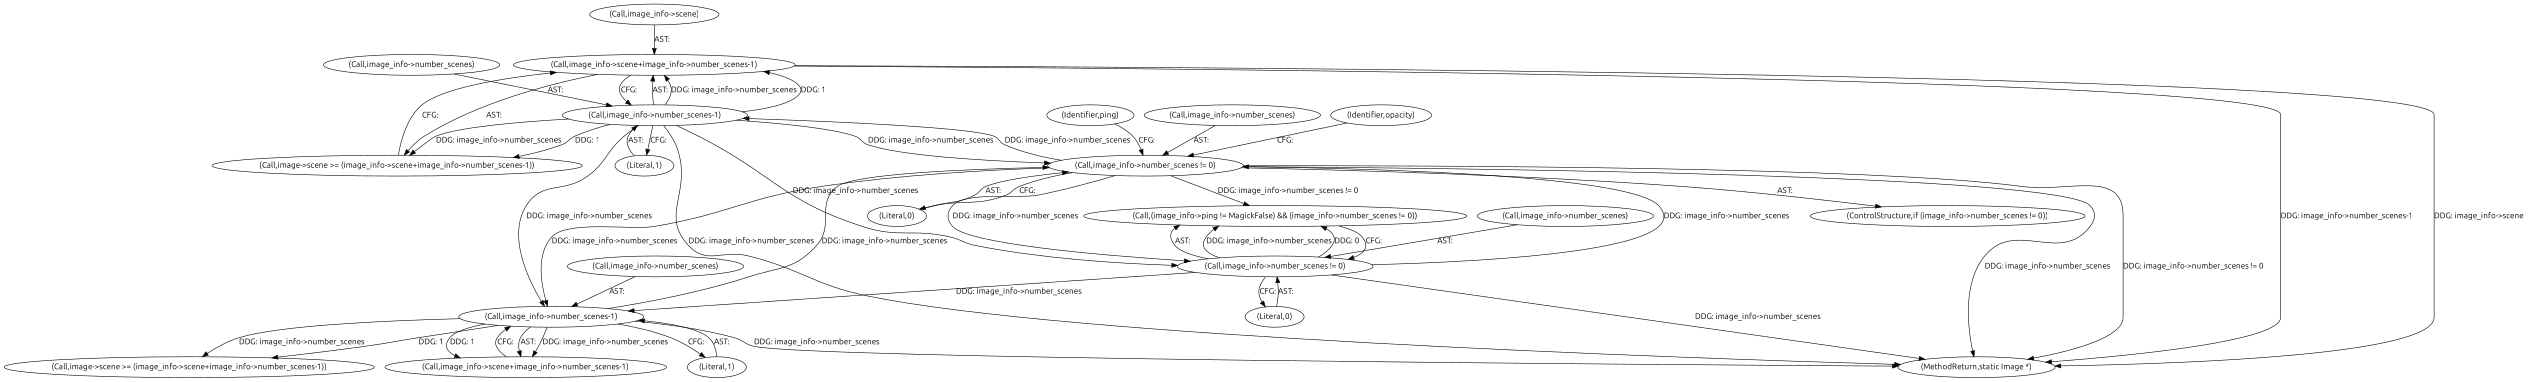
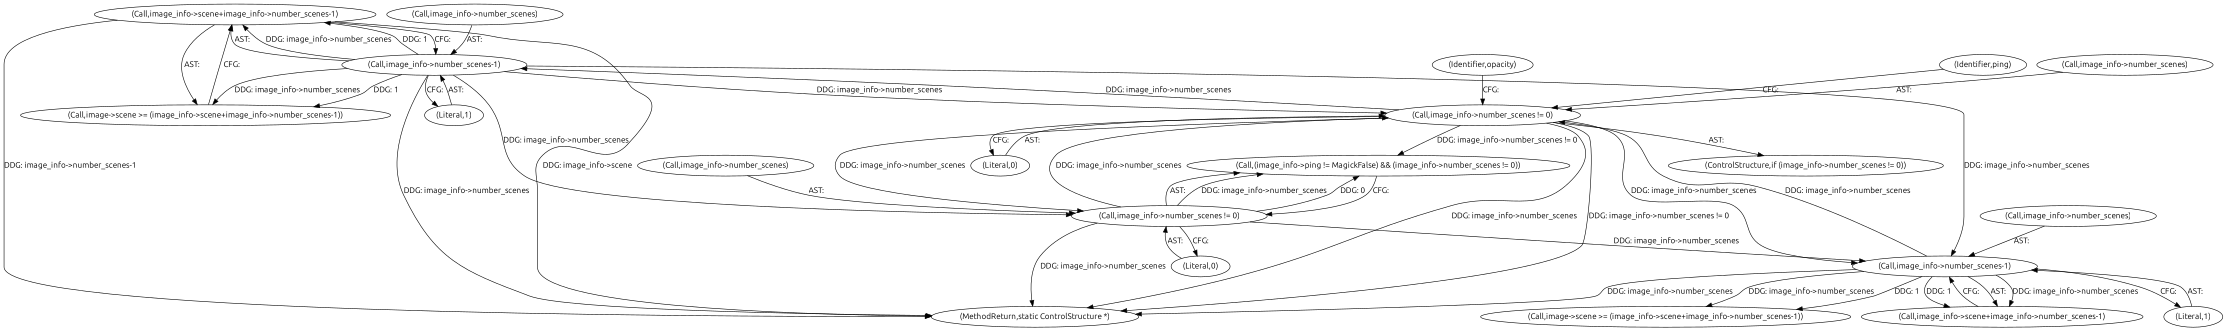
(654, 14) -> none
(1977, 367) -> (1035, 317)
